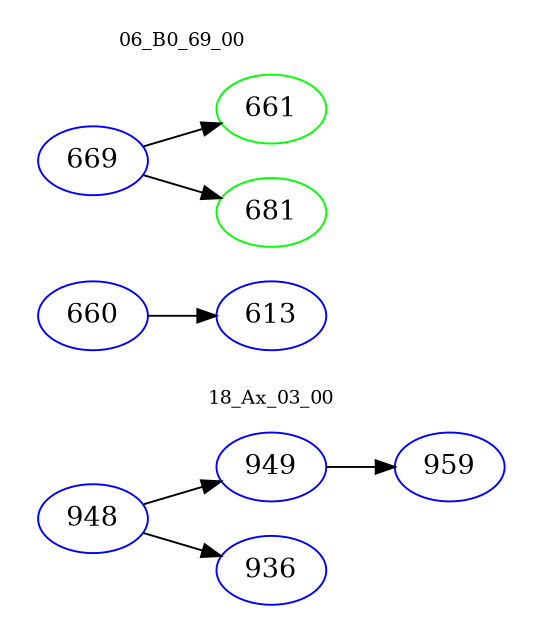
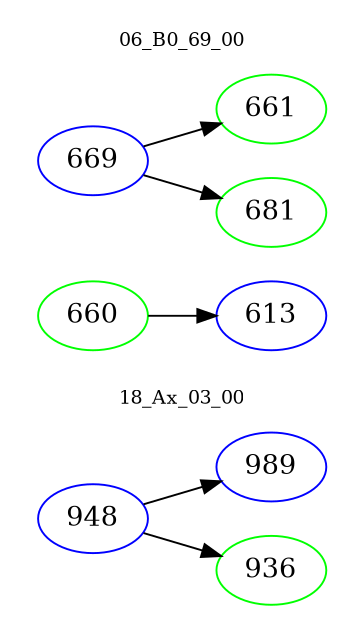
(93, 316) -> (93, 316)
(271, 467) -> (271, 467)
(450, 467) -> none
(271, 570) -> (271, 570)
